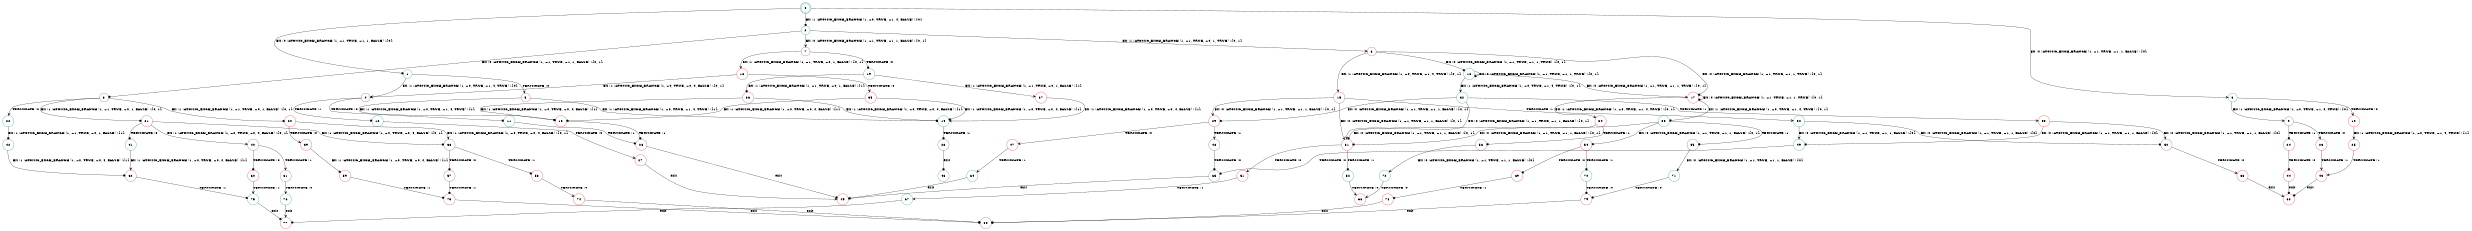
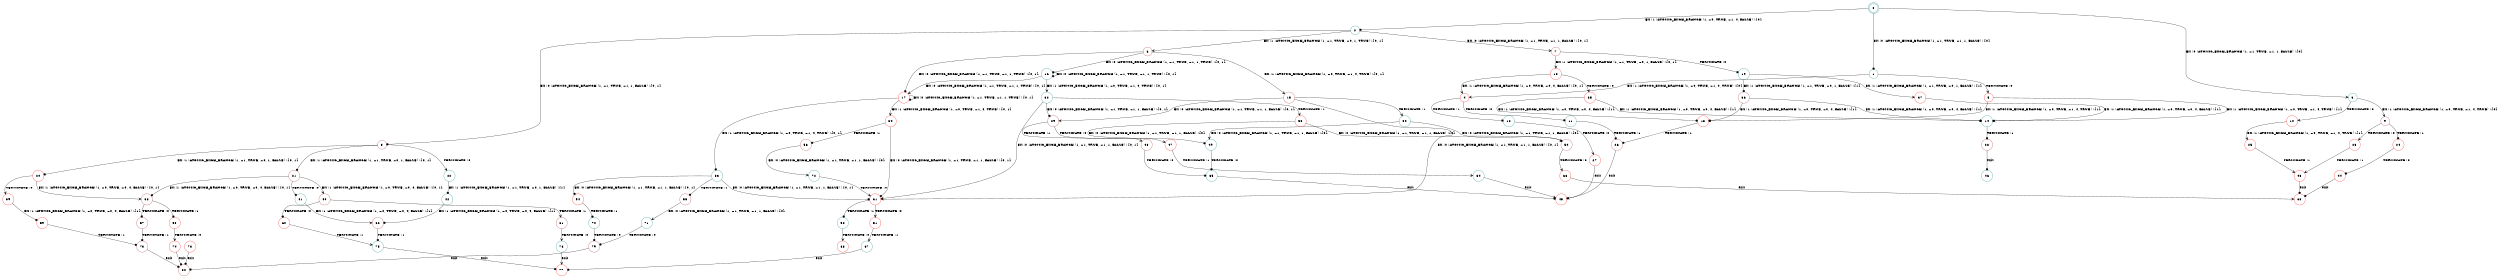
(1517, 176) -> none
(1377, 191) -> (846, 182)
